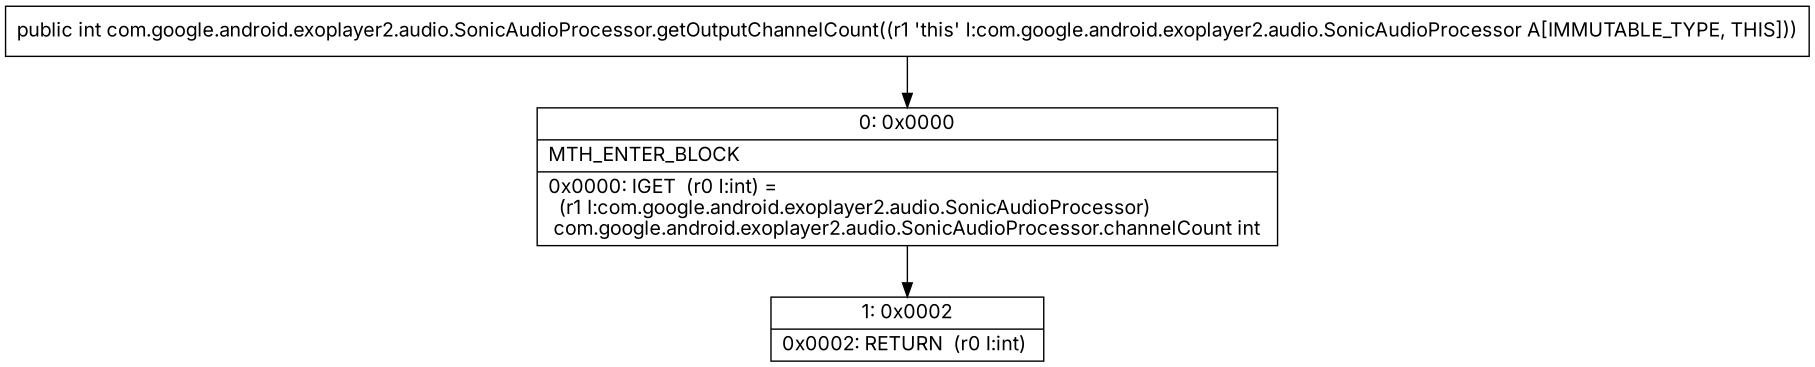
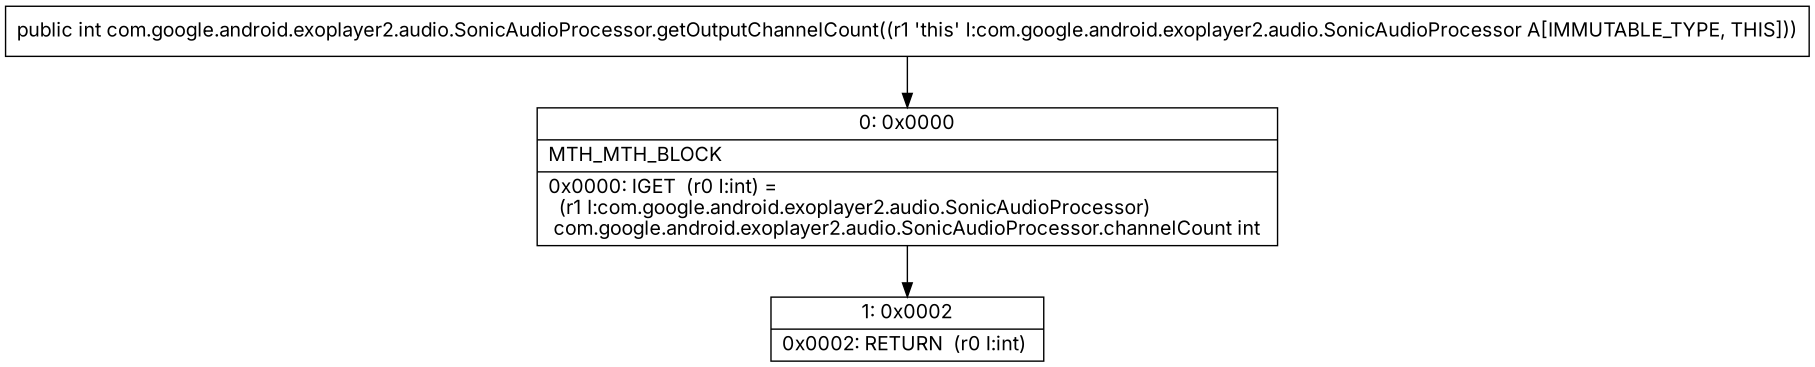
(645, 155) -> (636, 155)
